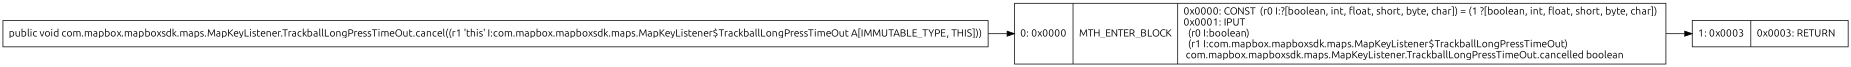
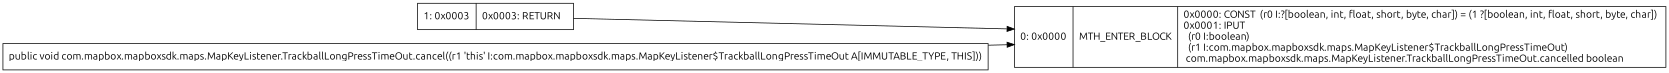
(1675, 34) -> (790, 24)
